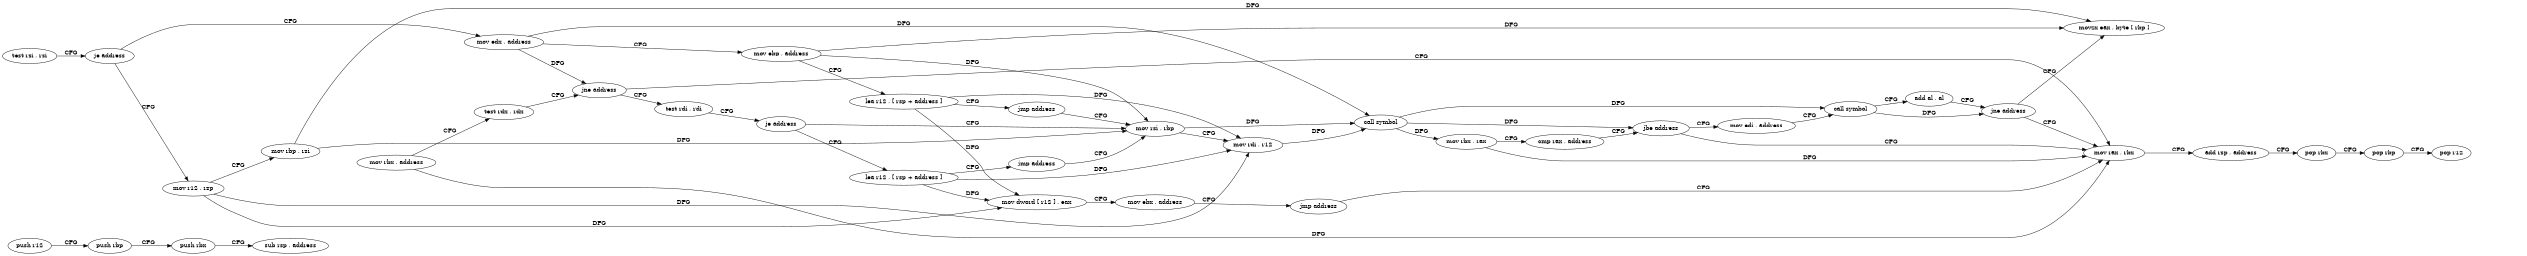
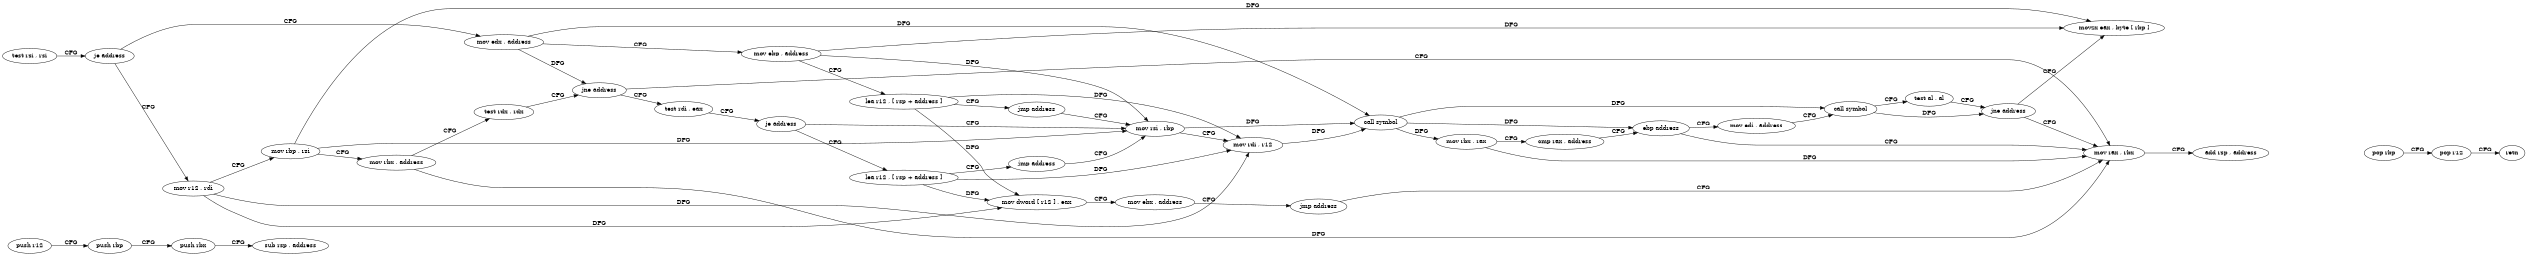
(1929, 99) -> (1929, 99)
(684, 109) -> (684, 109)
(1661, 128) -> (1661, 128)
(2317, 153) -> none
none -> (2512, 153)
none -> (338, 156)
(193, 189) -> (193, 189)
